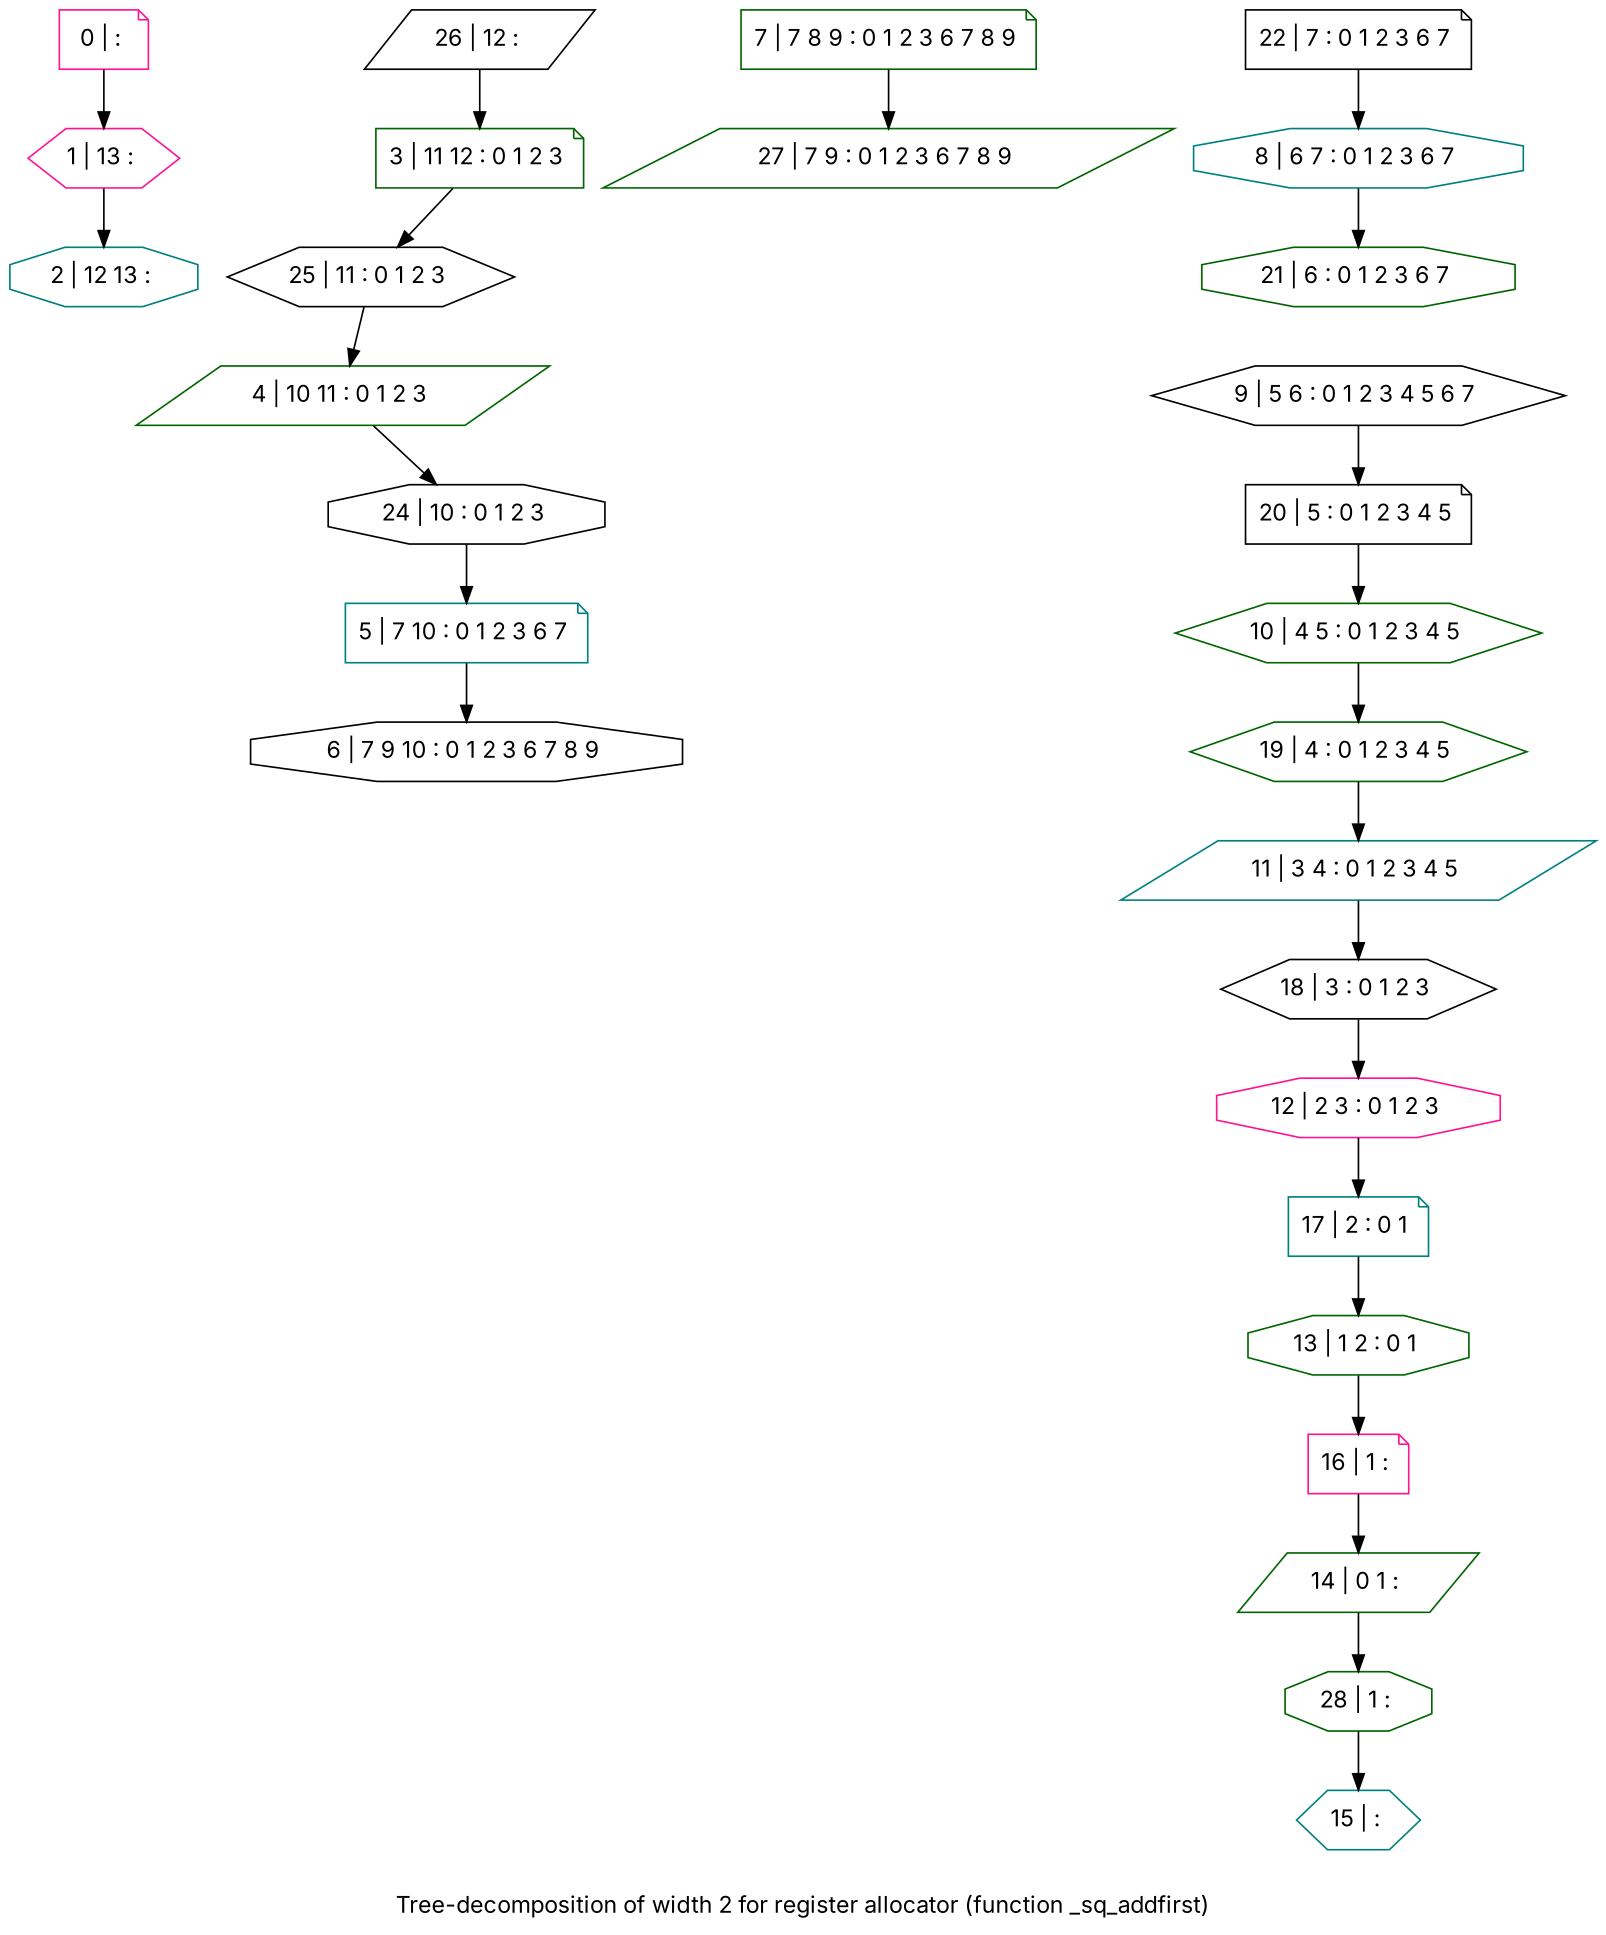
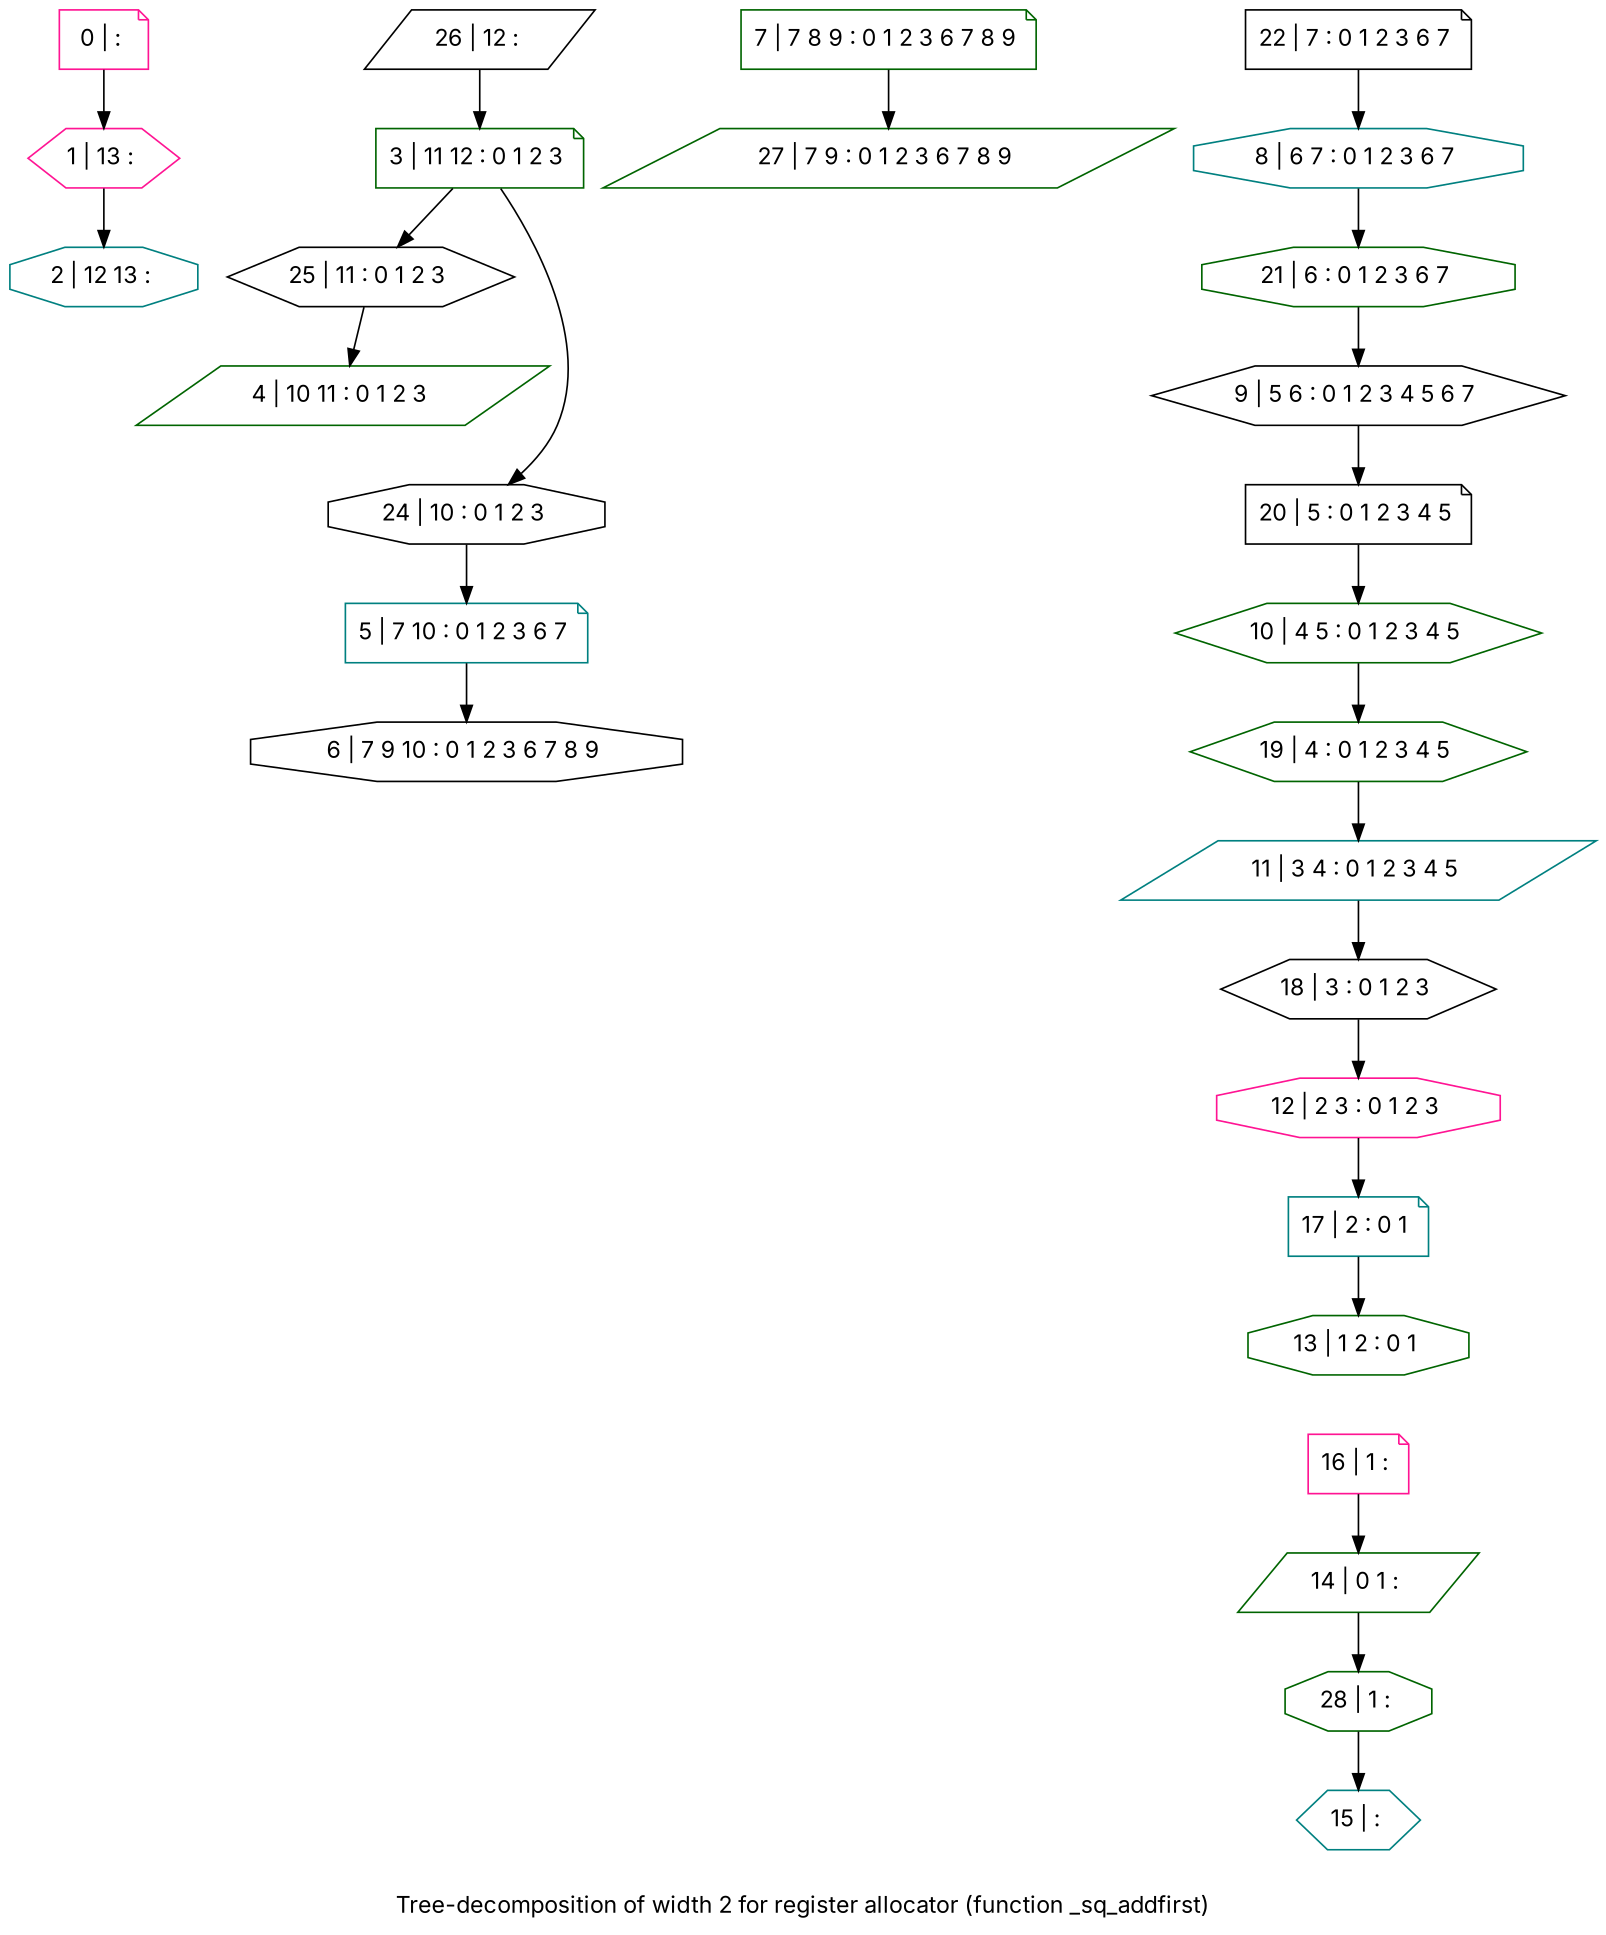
none -> (1358, 328)
(399, 449) -> (564, 331)
(1358, 1397) -> none
